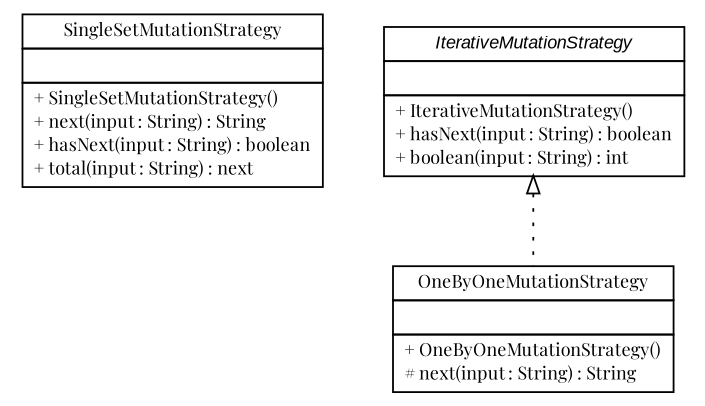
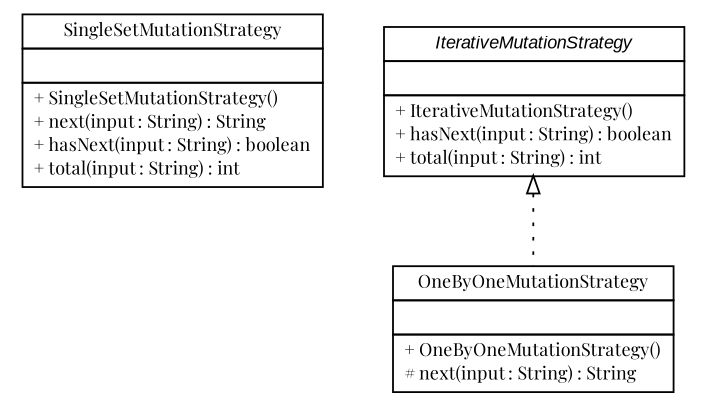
(512, 158) -> (498, 158)
(144, 169) -> (137, 169)
